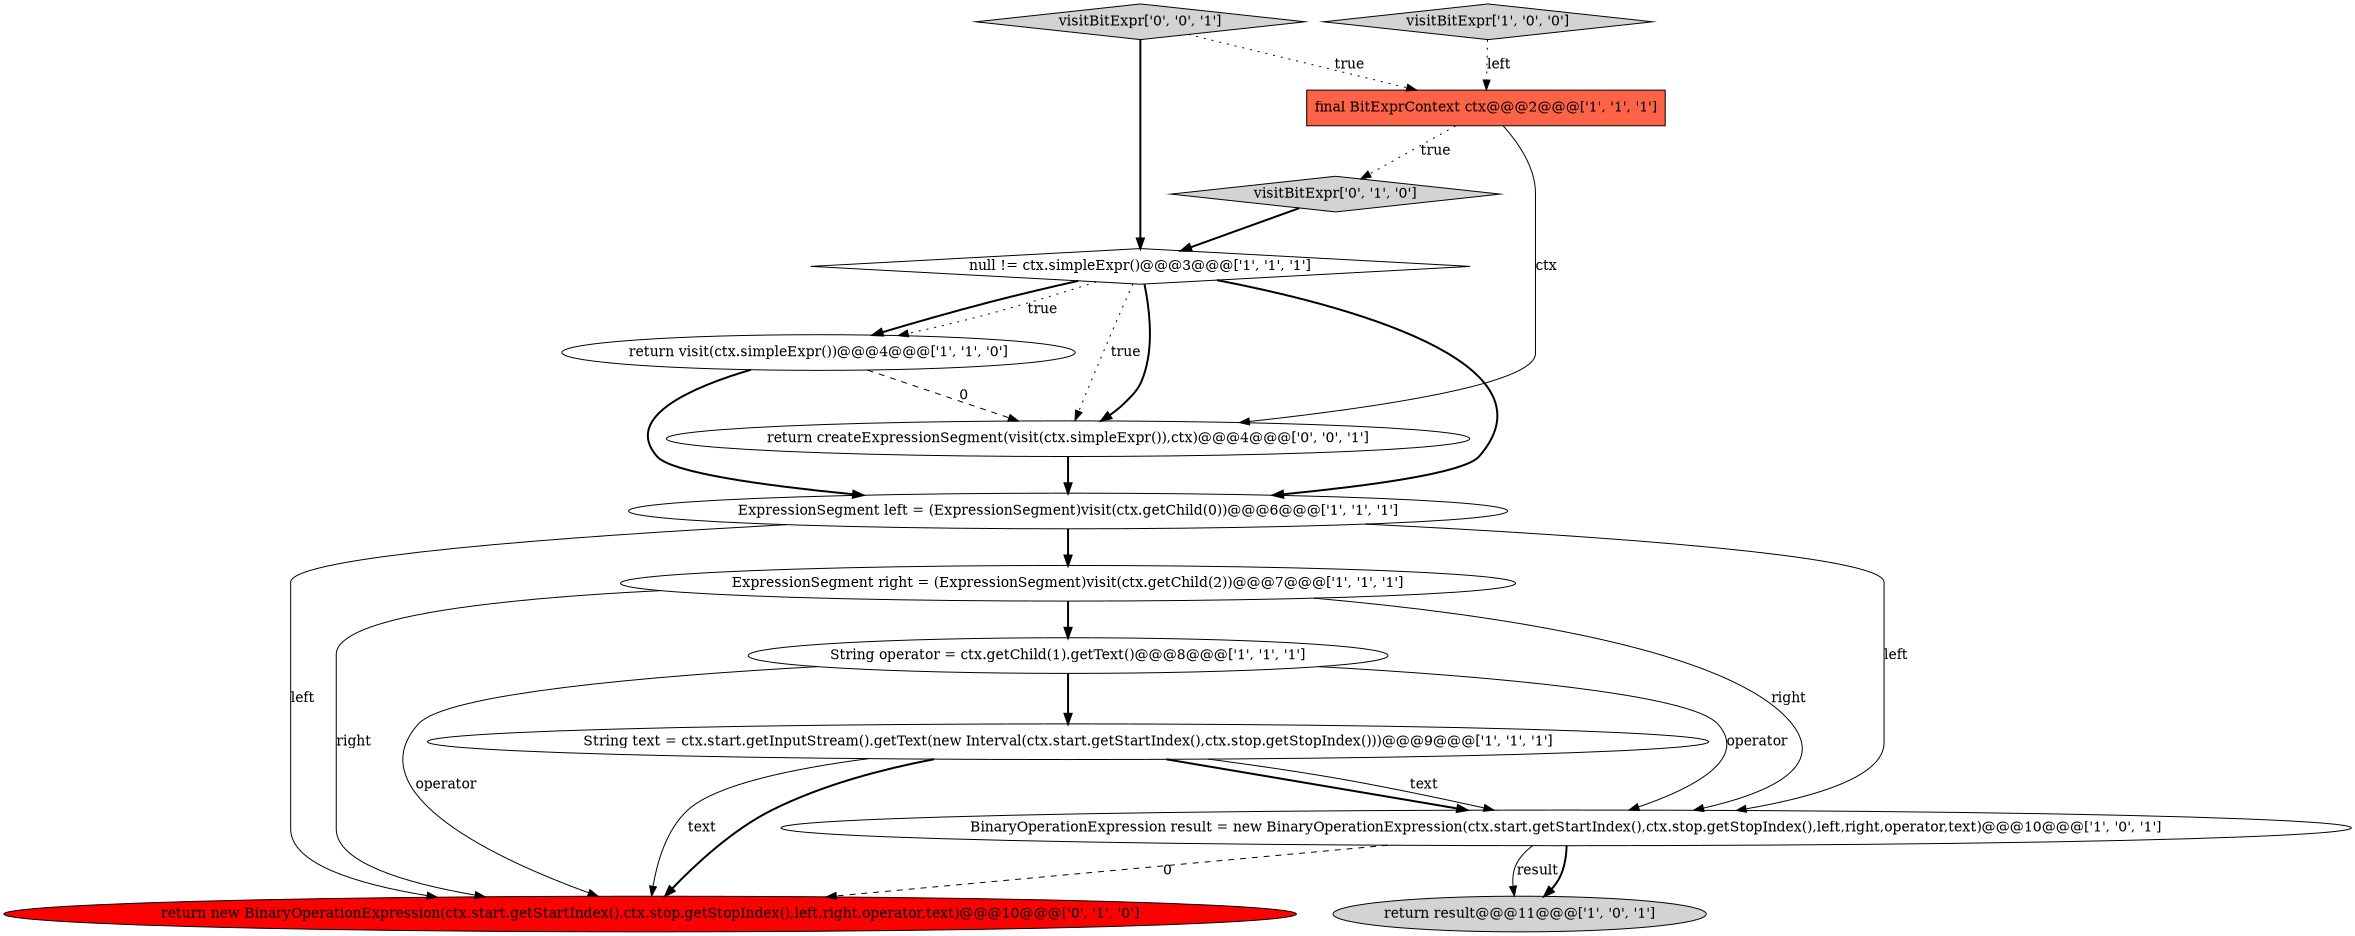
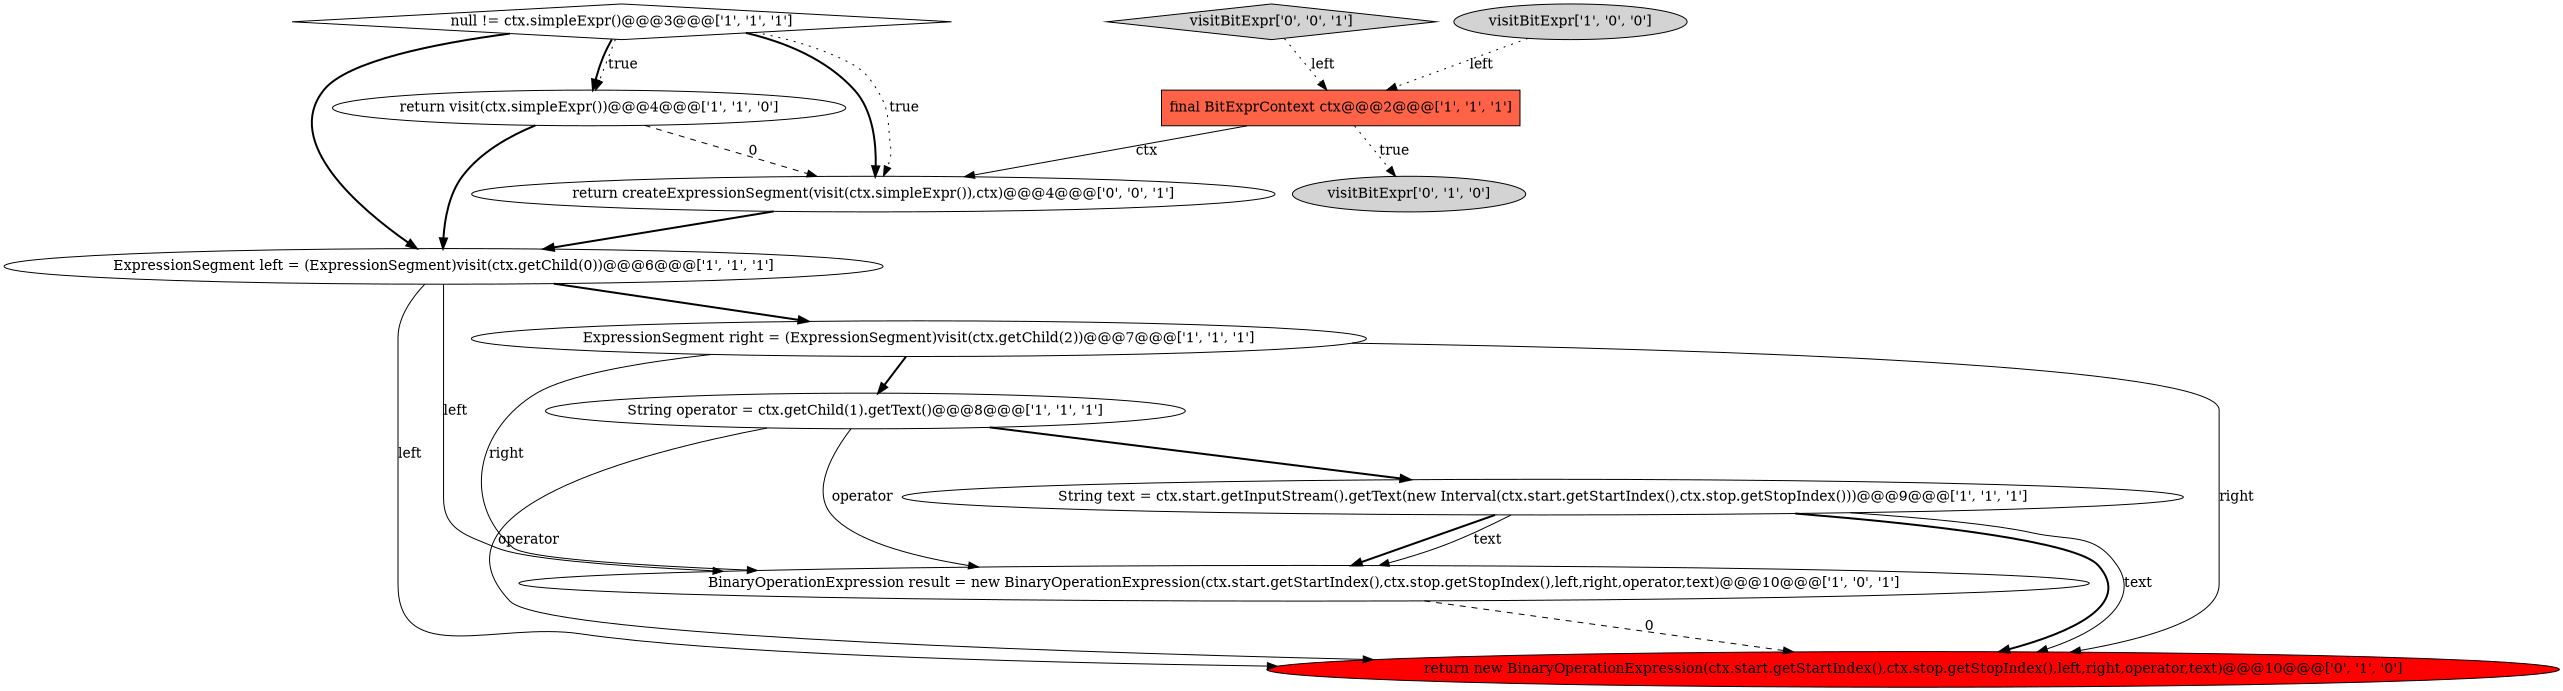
(1488, 22) -> (1570, 22)
(1350, 65) -> (1323, 65)
(1140, 139) -> none
(1335, 194) -> (1409, 194)
(1245, 228) -> none
(1520, 914) -> none
